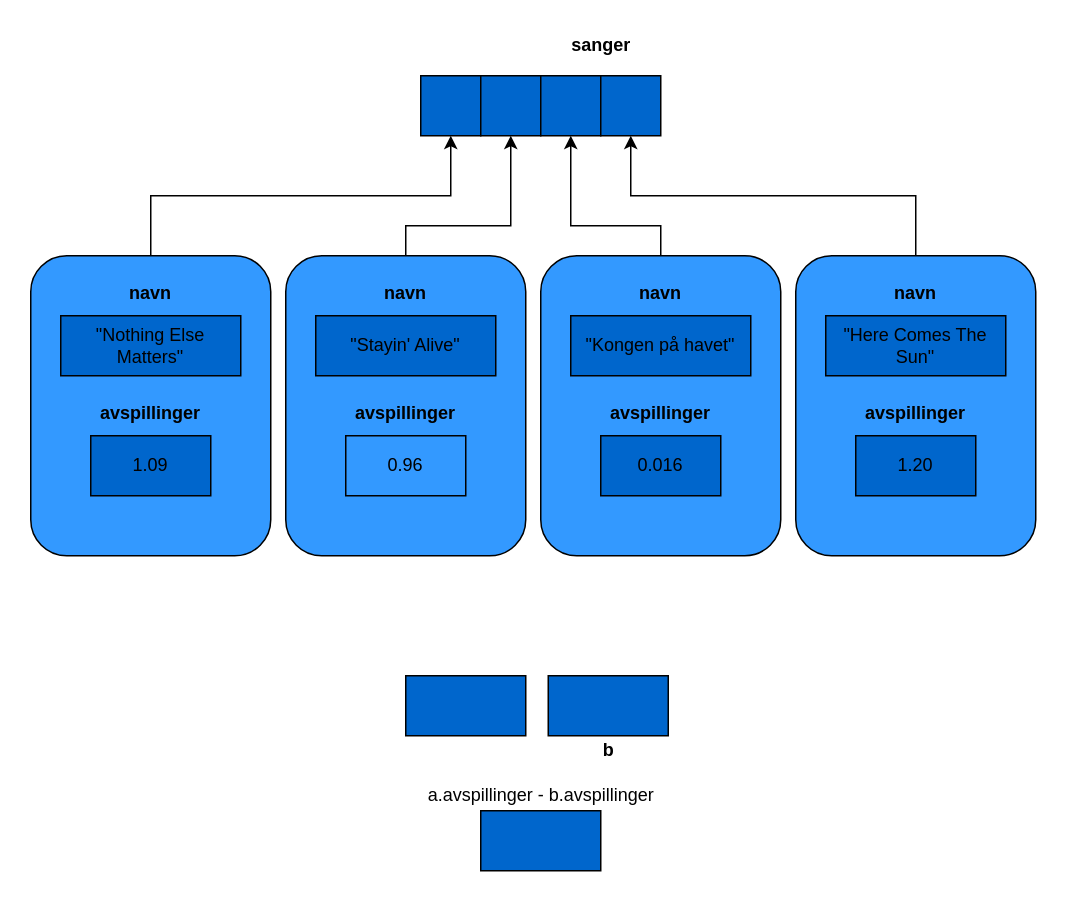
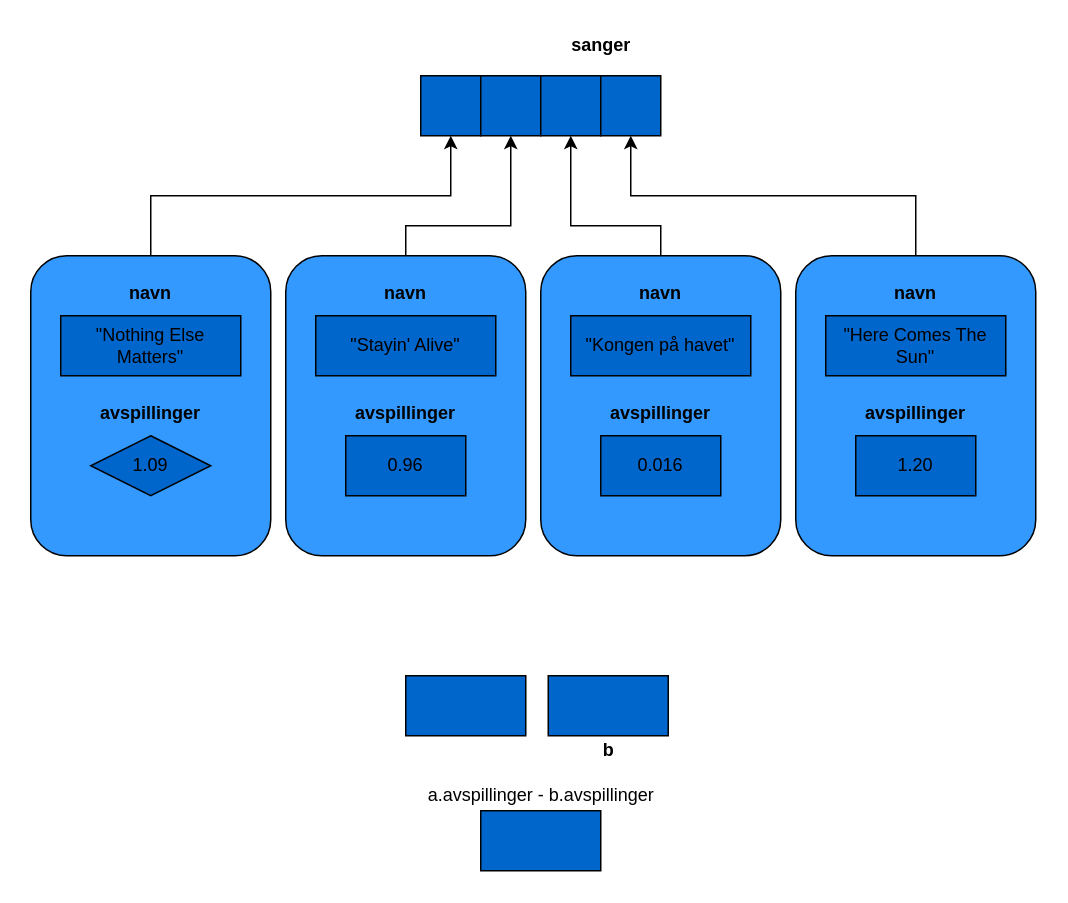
(151, 466) -> (151, 466)
(406, 466) -> (406, 466)
